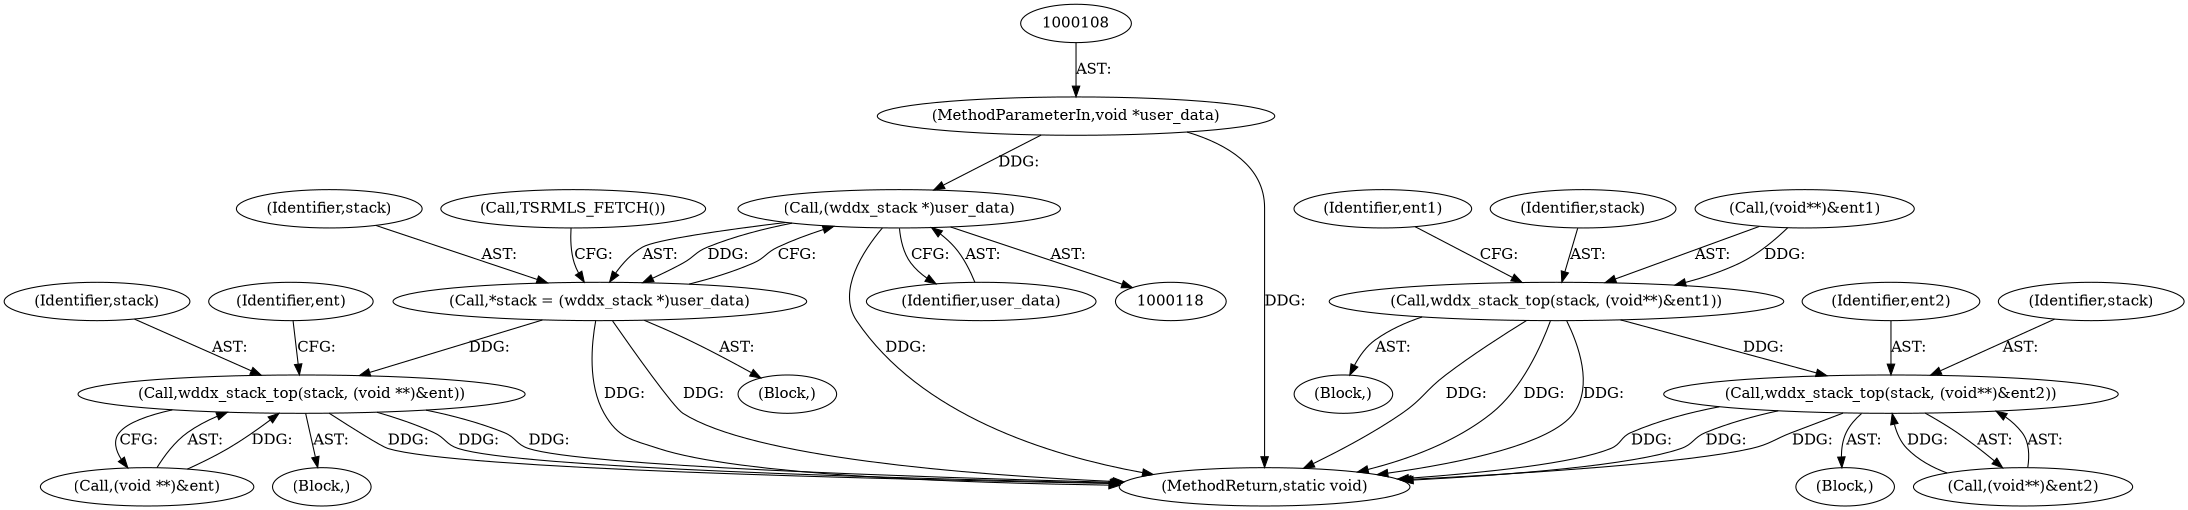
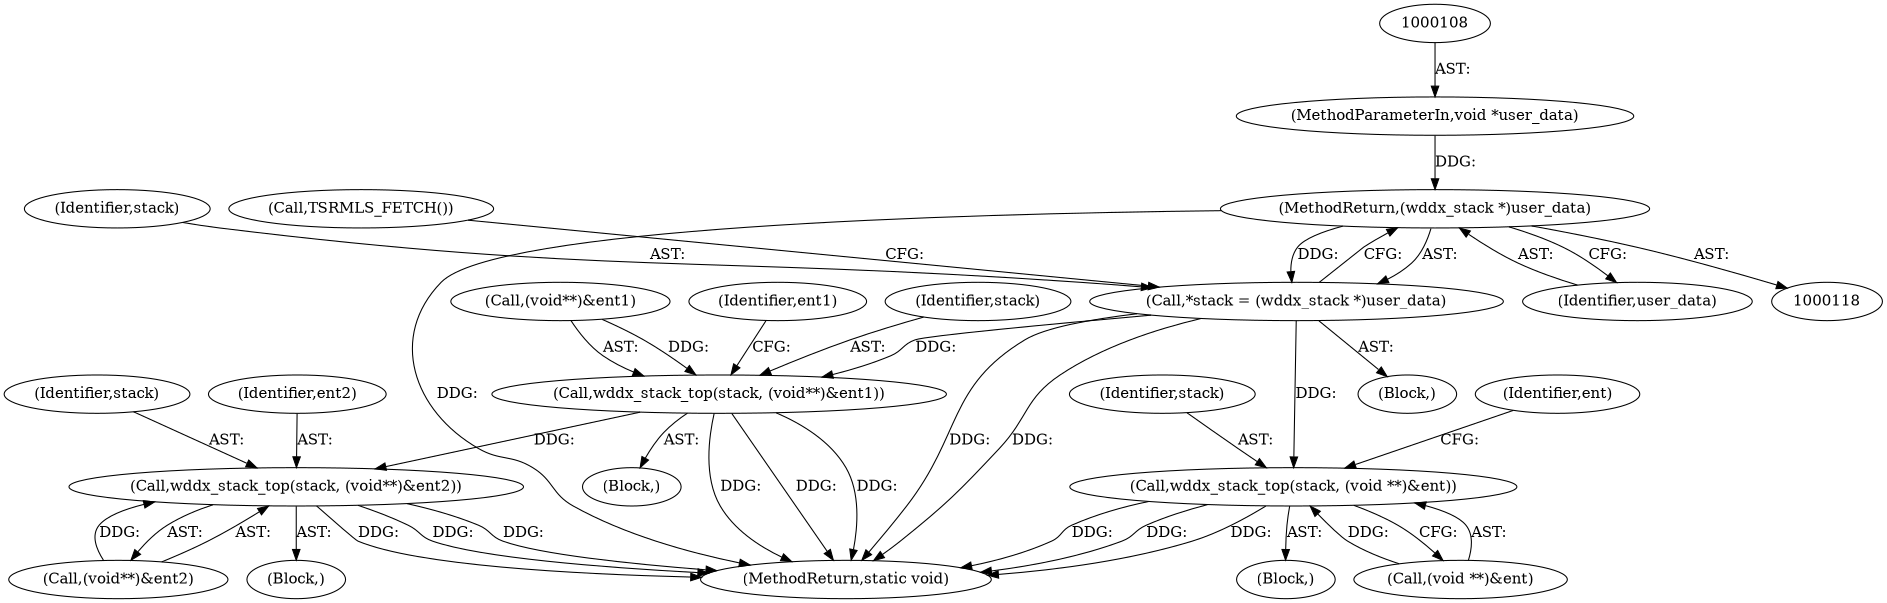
(899, 209) -> (1435, 209)
(1265, 274) -> none
none -> (988, 331)
